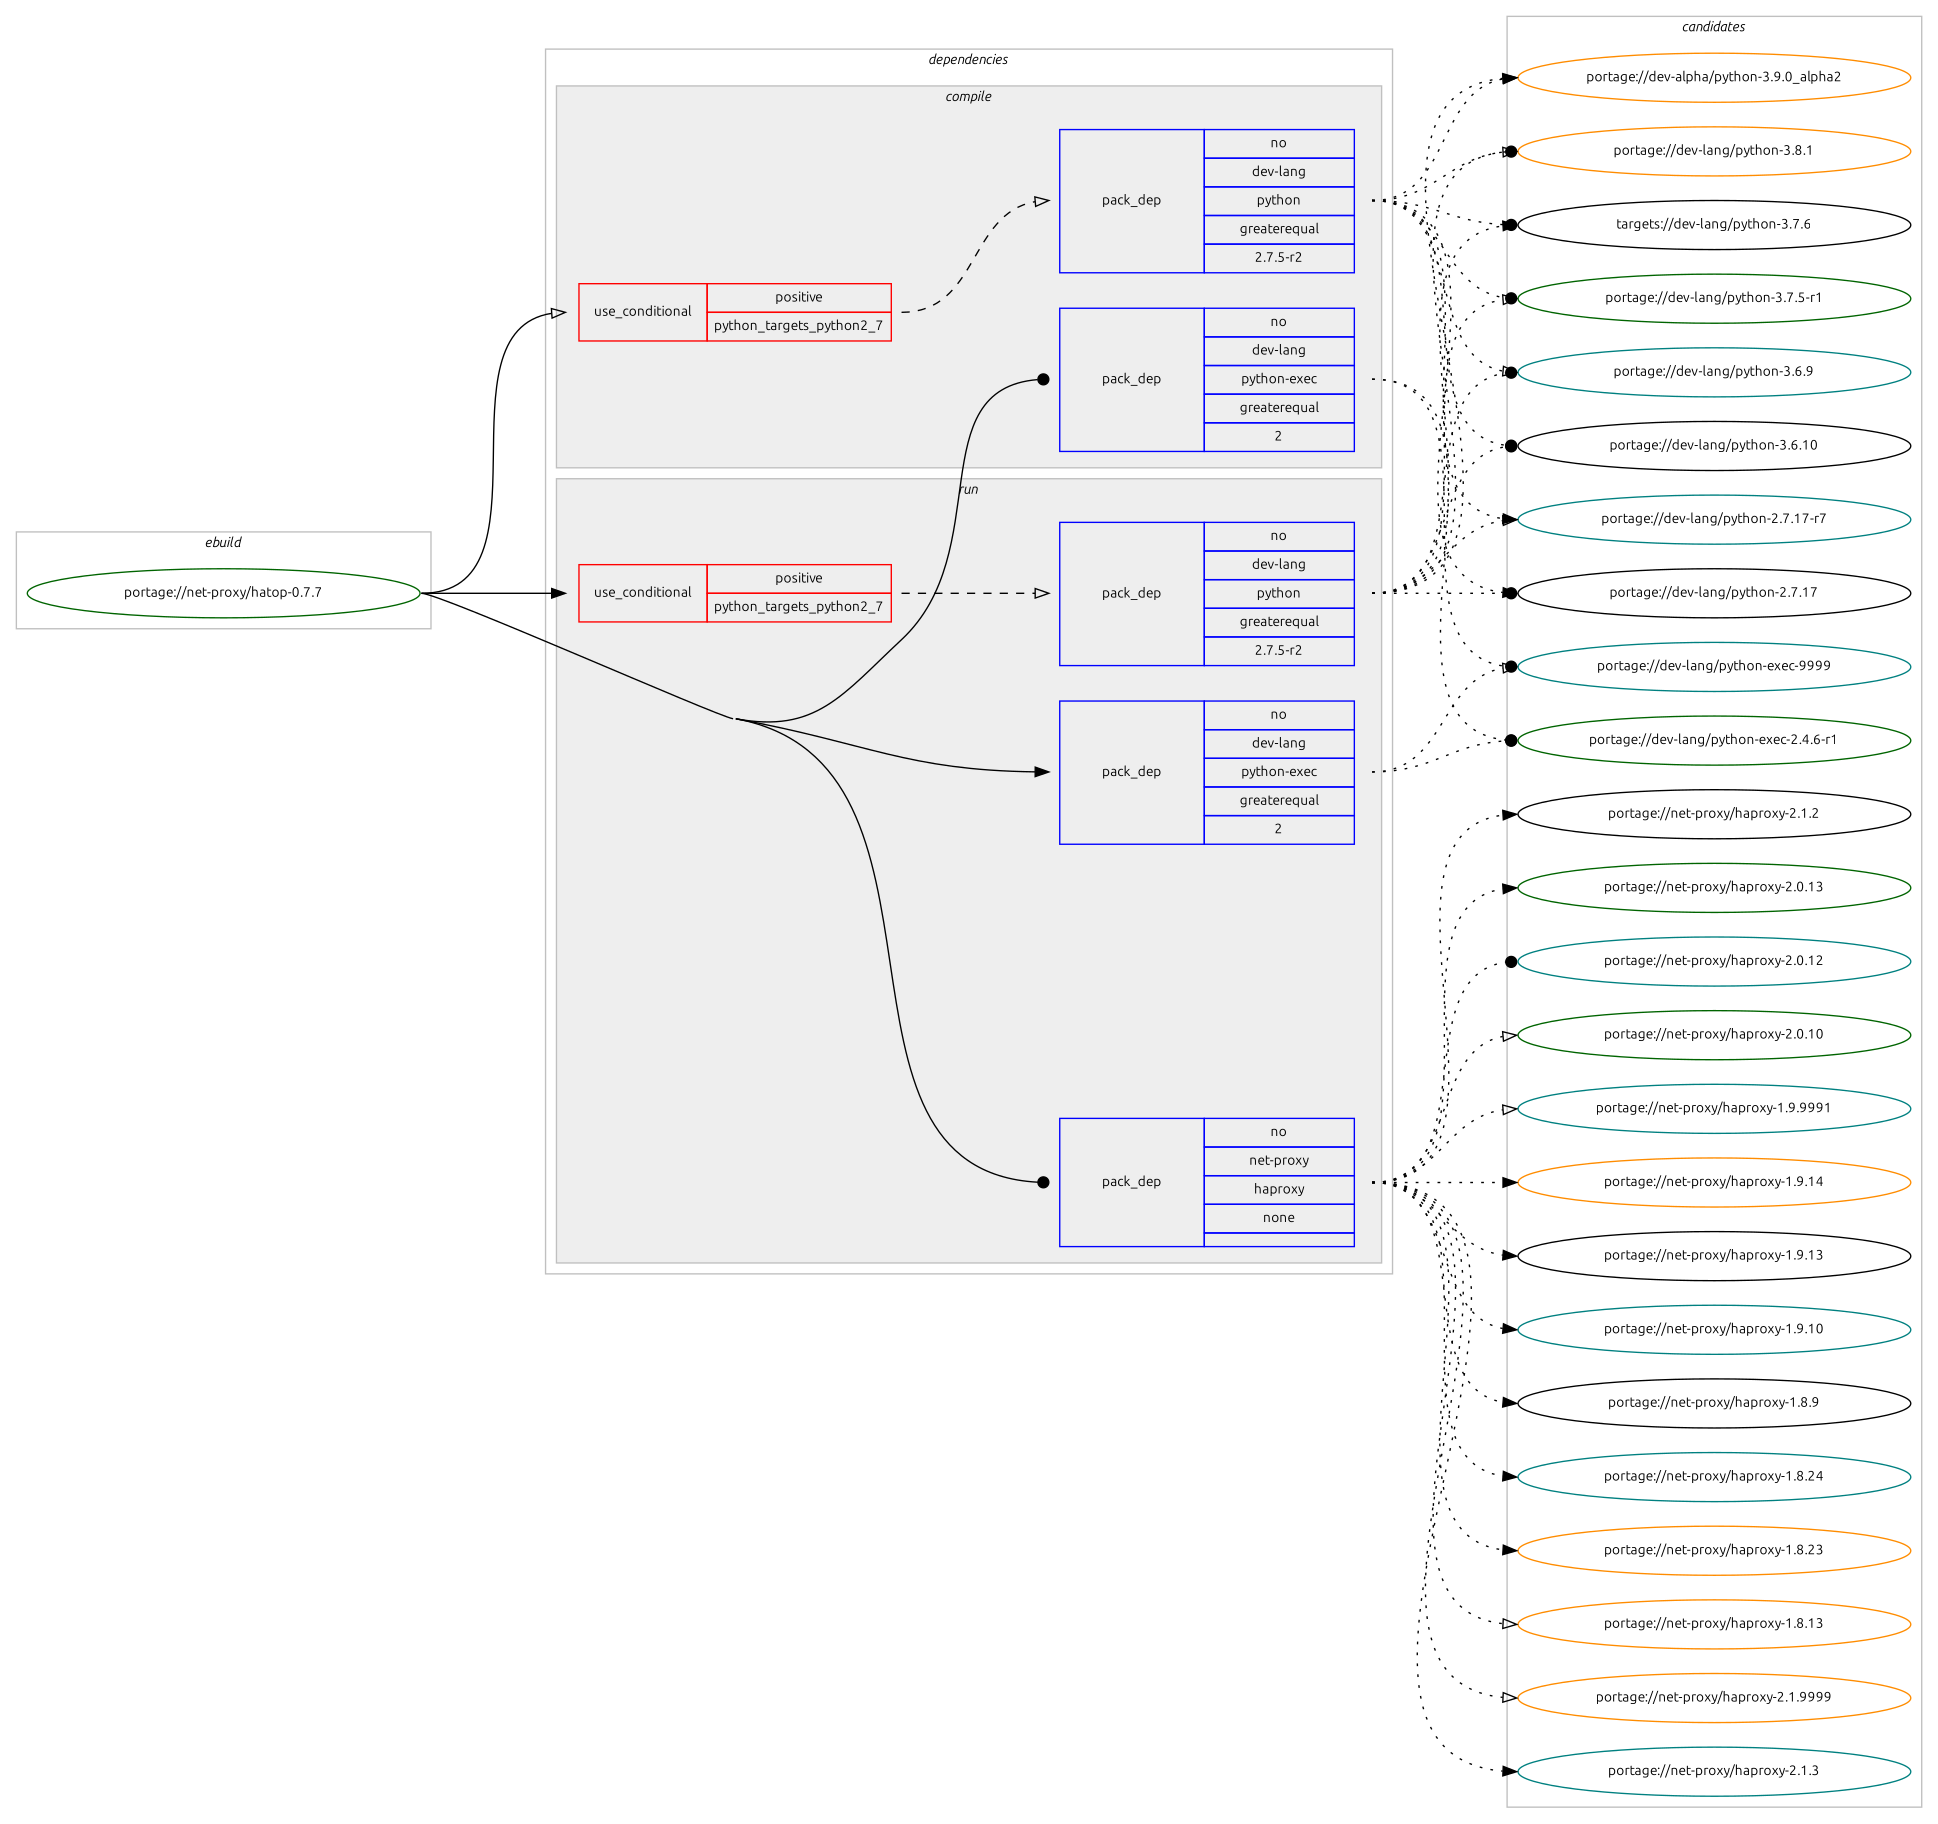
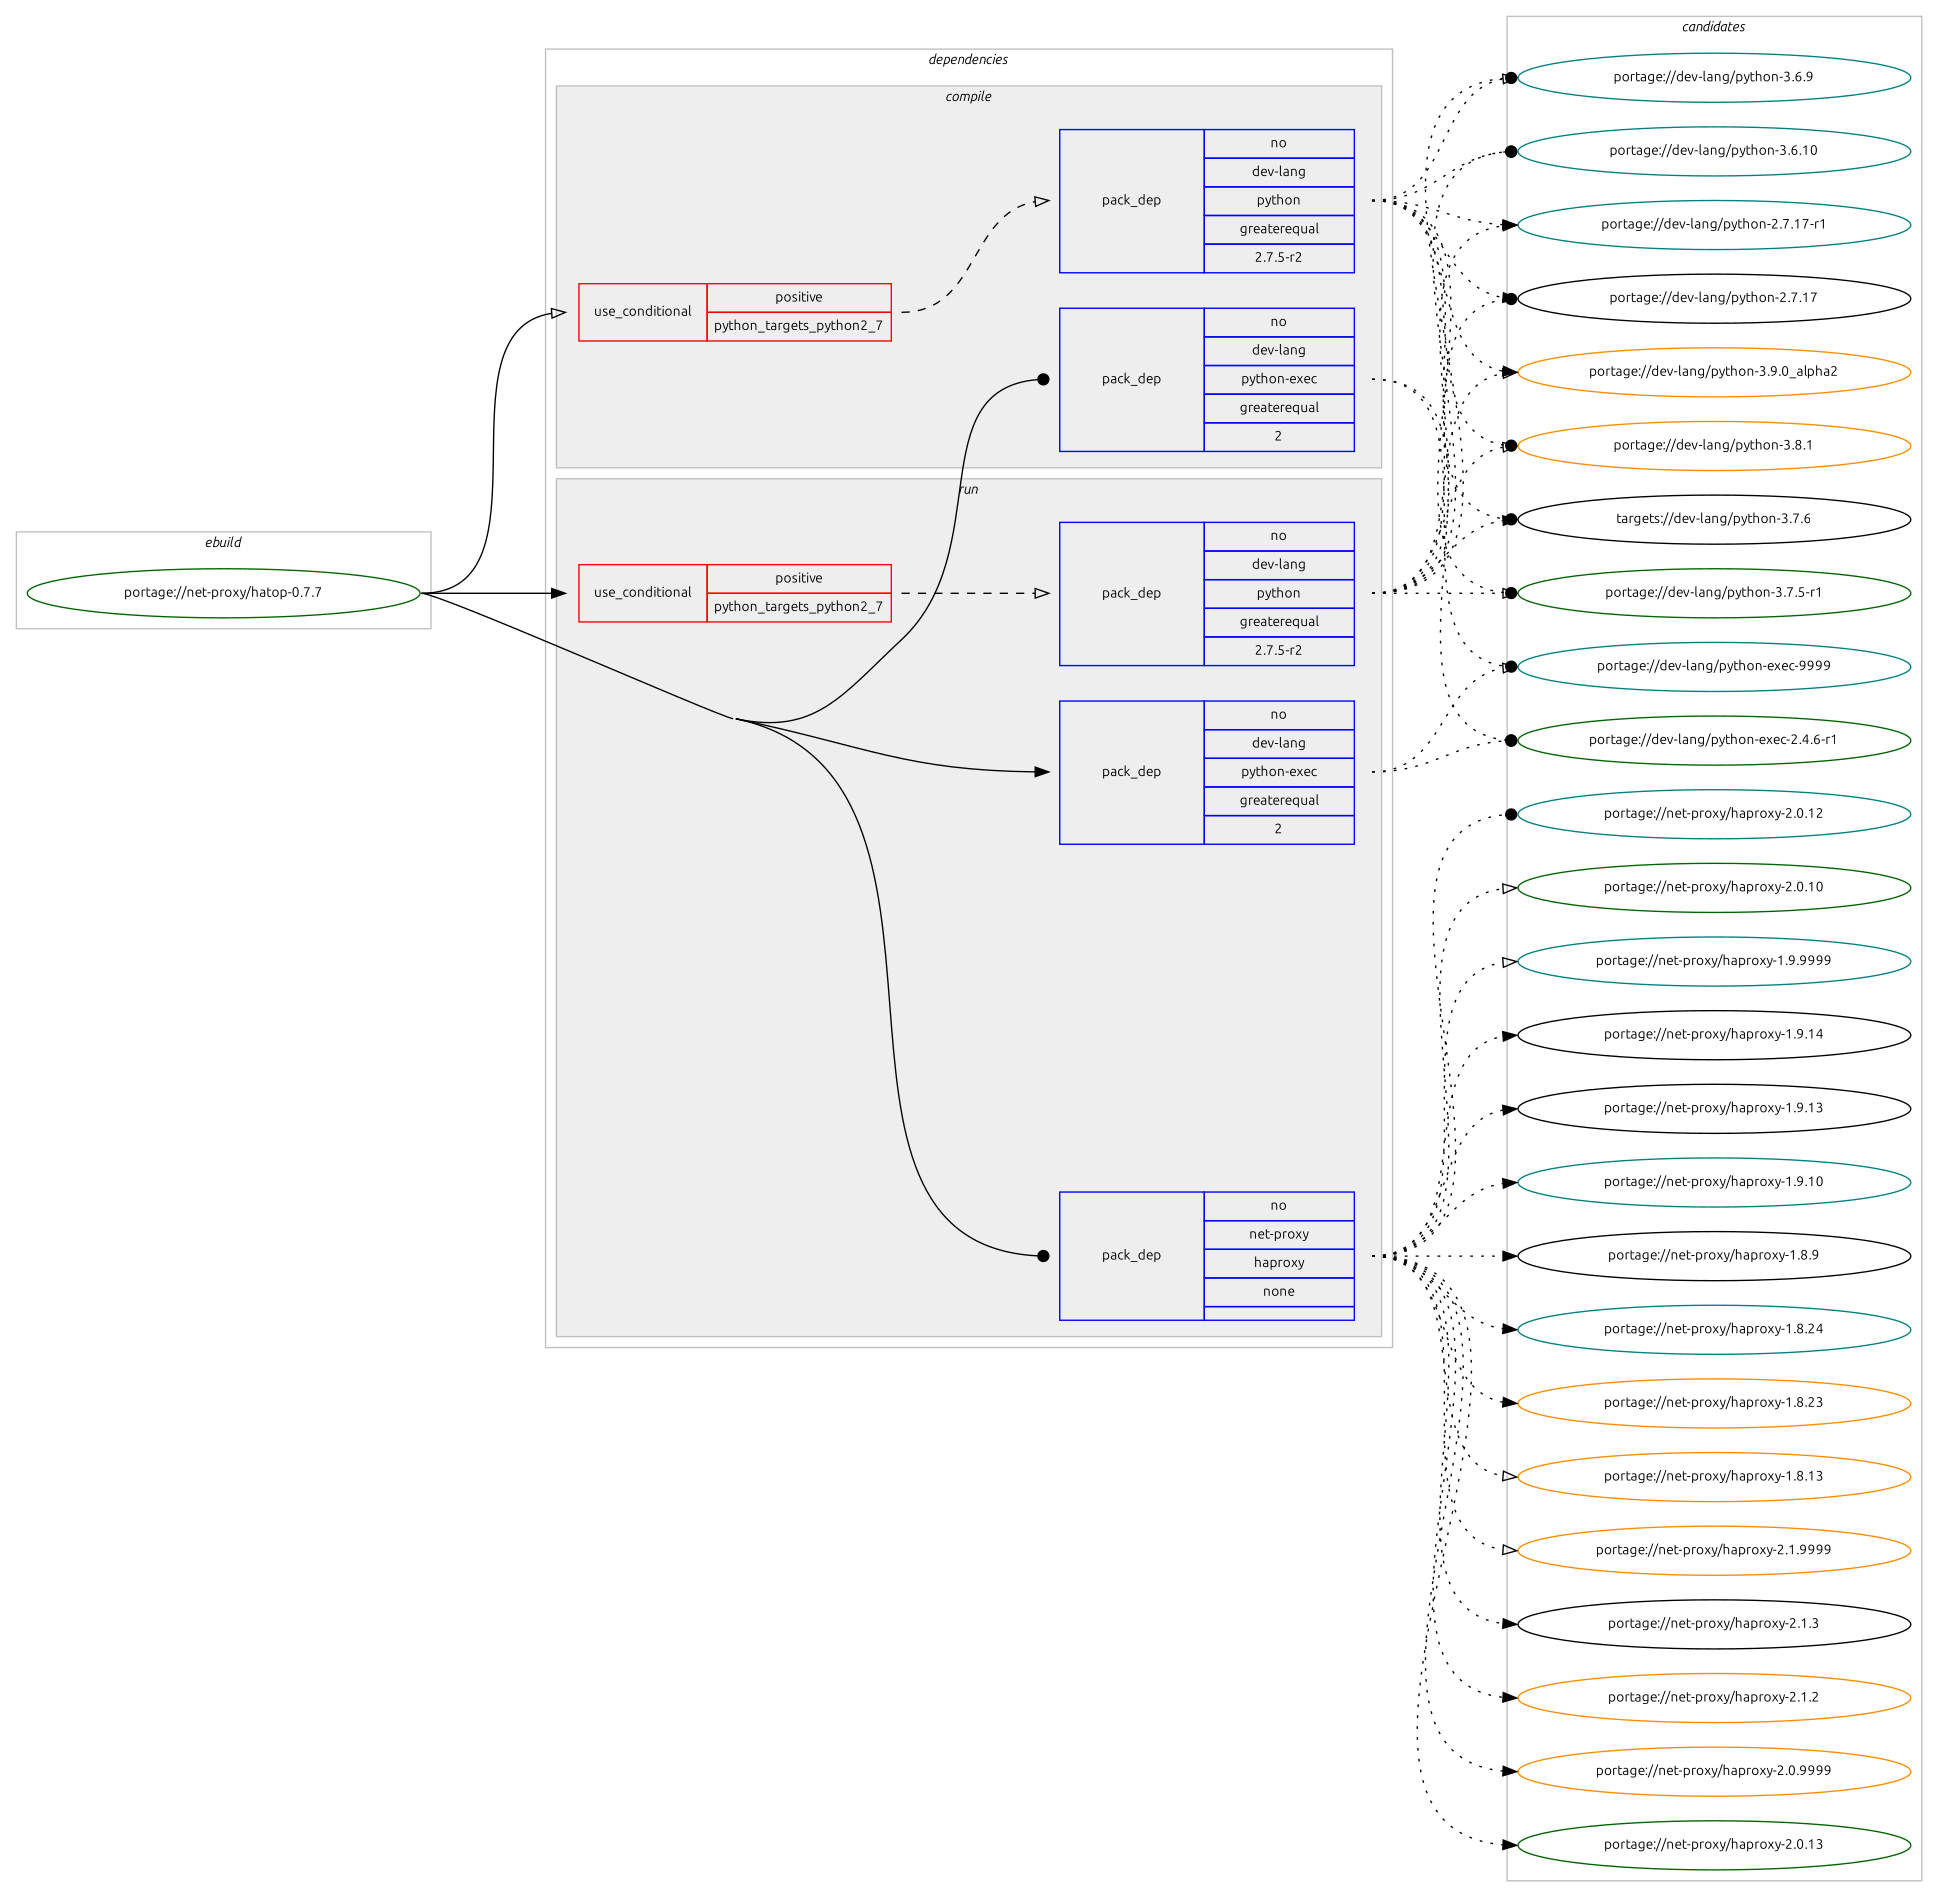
(1714, 78) -> (1714, 372)
(1714, 446) -> (1714, 151)
(1714, 520) -> (1714, 225)
(1714, 814) -> (1714, 1698)
(1714, 1109) -> (1714, 962)
(1714, 1182) -> (1714, 1035)
none -> (1714, 1772)
(1714, 1772) -> (1714, 1624)
